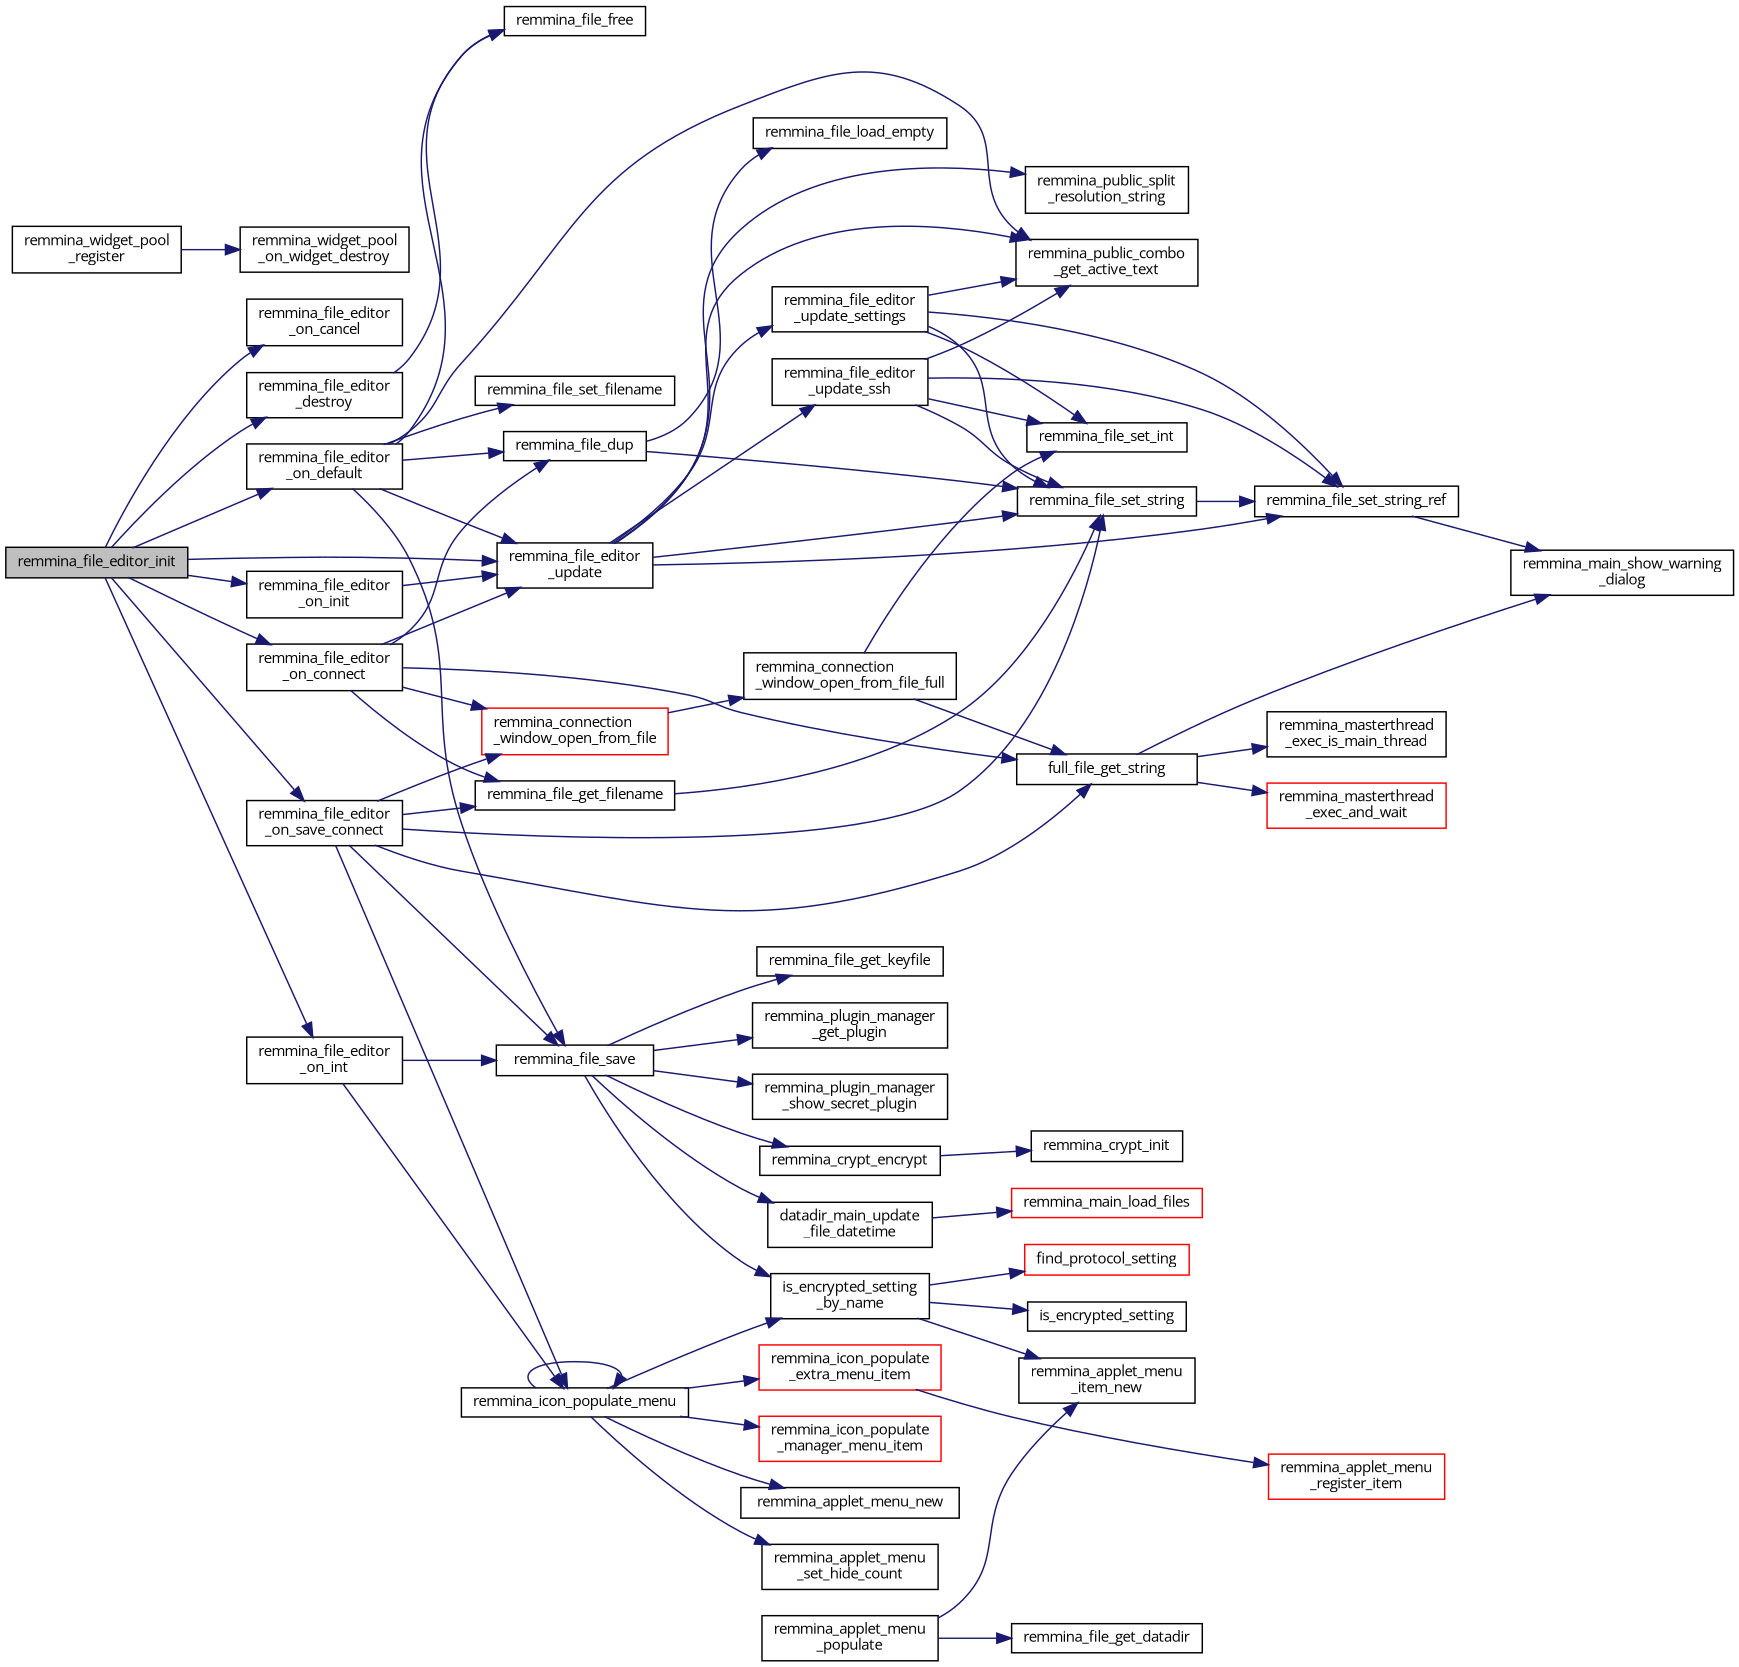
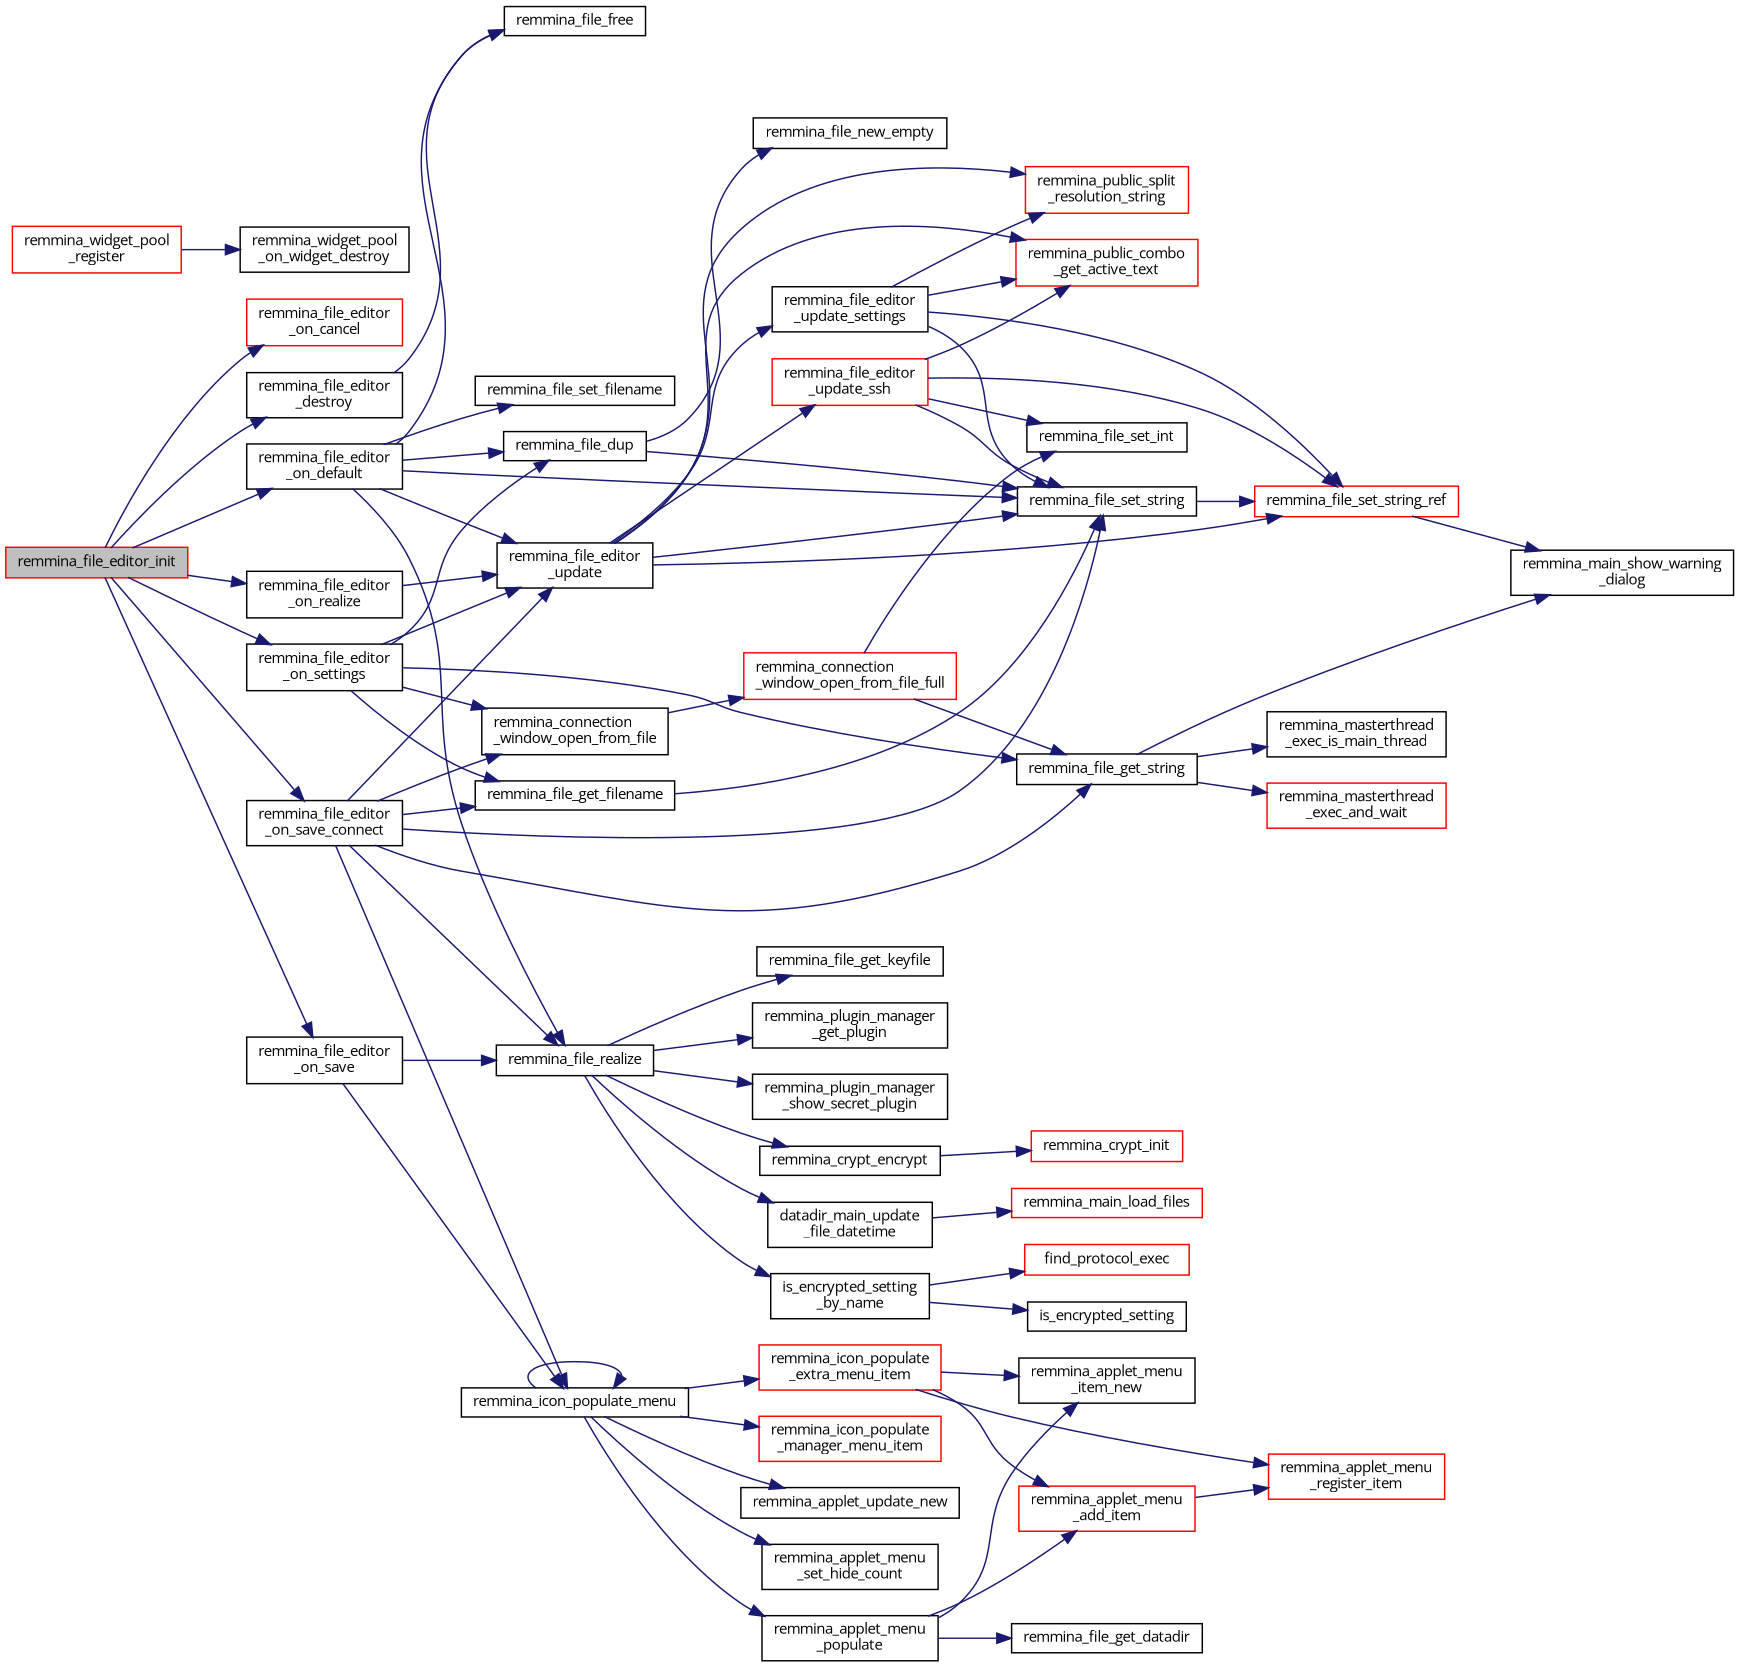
(686, 131) -> (717, 485)
(850, 133) -> (850, 133)
(1107, 190) -> (1107, 190)
(97, 250) -> (97, 250)
(1107, 263) -> (1107, 263)
(325, 322) -> (325, 322)
(1002, 368) -> (960, 251)
(850, 382) -> (850, 382)
(1357, 501) -> (1357, 501)
(335, 557) -> (454, 689)
(97, 563) -> (97, 563)
(325, 595) -> (325, 595)
(325, 667) -> (325, 667)
(850, 676) -> (850, 676)
(575, 731) -> (575, 731)
(1107, 769) -> (1107, 769)
(325, 1060) -> (325, 1060)
(575, 1060) -> (575, 1060)
(1107, 1146) -> (1107, 1146)
(1107, 1260) -> (1107, 1260)
(972, 1336) -> (972, 1374)
(686, 1354) -> (657, 1523)
(850, 1503) -> (850, 1503)
none -> (1107, 1509)
